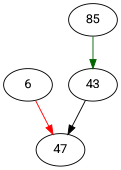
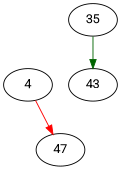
(93, 20) -> (93, 20)
(28, 85) -> (28, 85)
(79, 113) -> none
